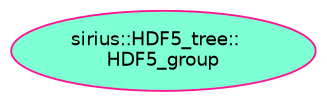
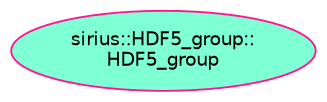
(163, 51) -> (163, 51)
